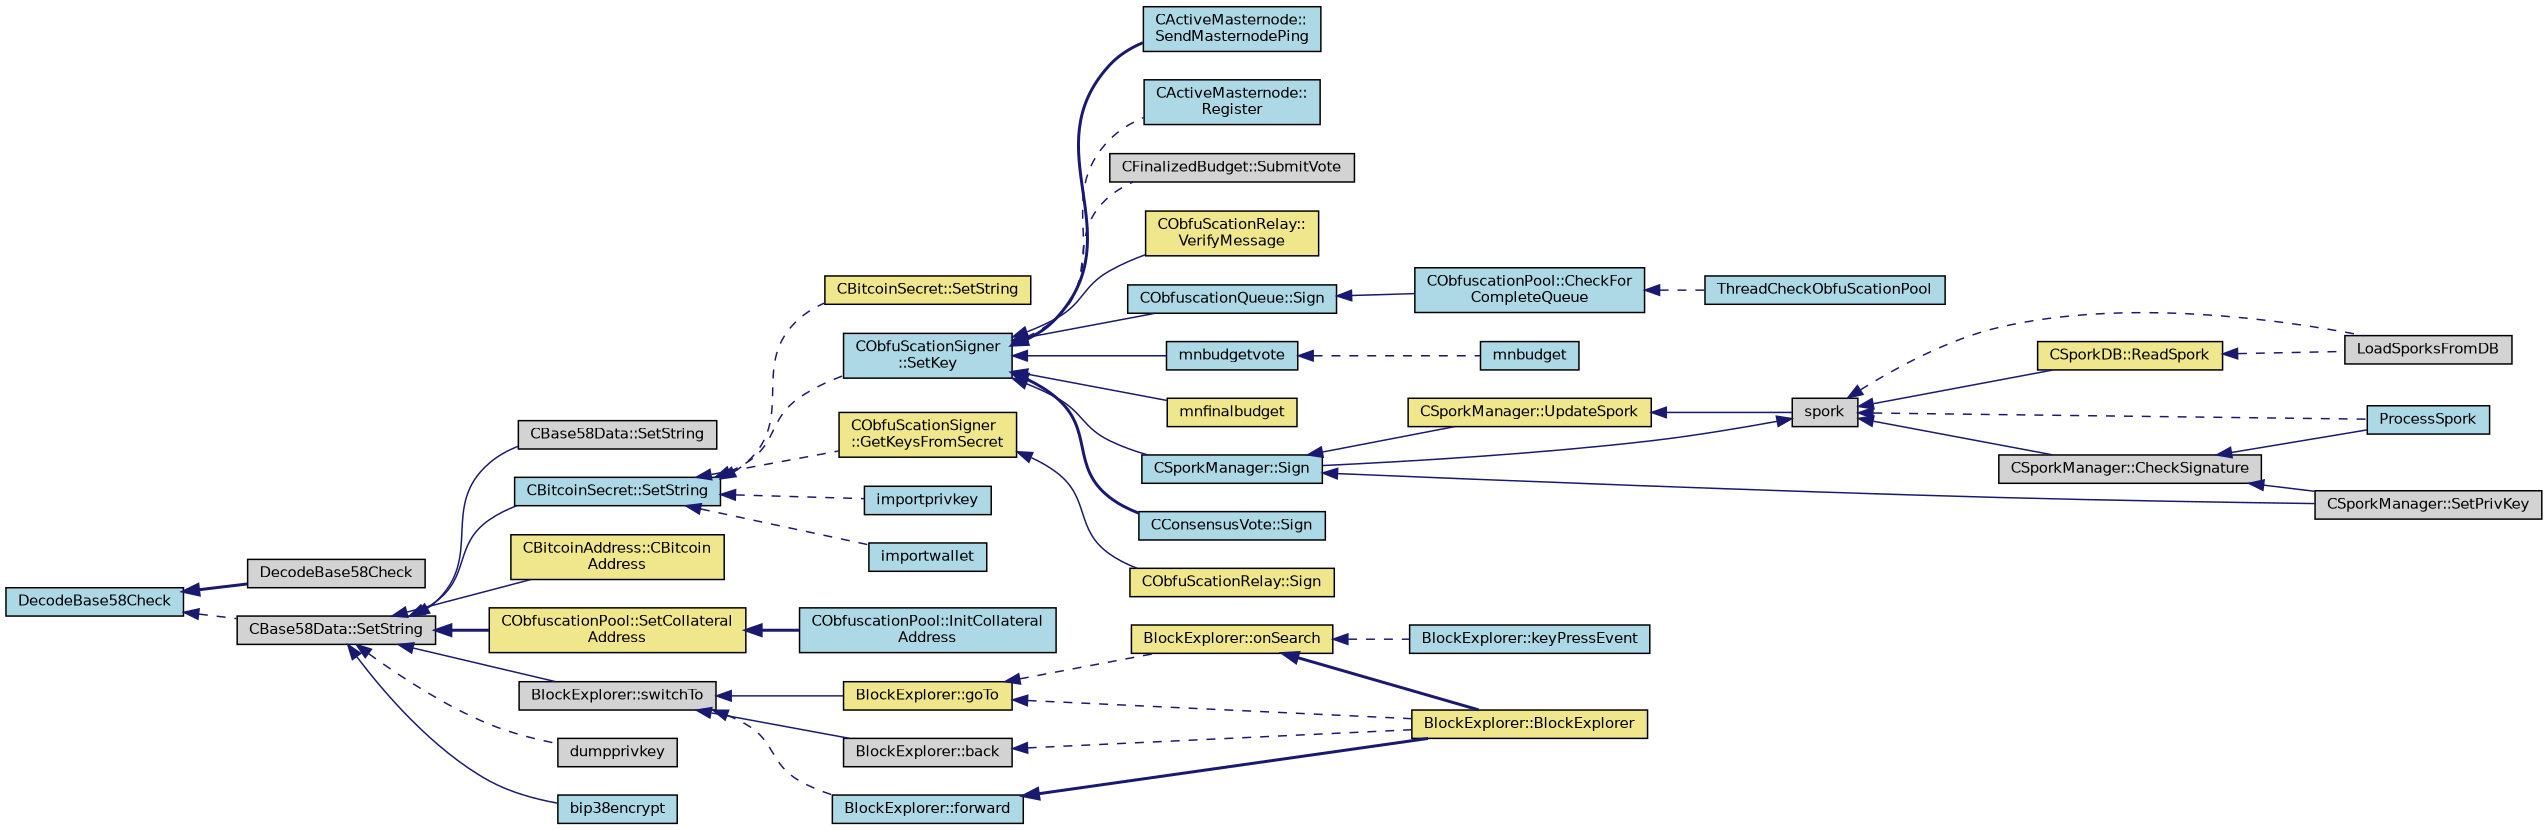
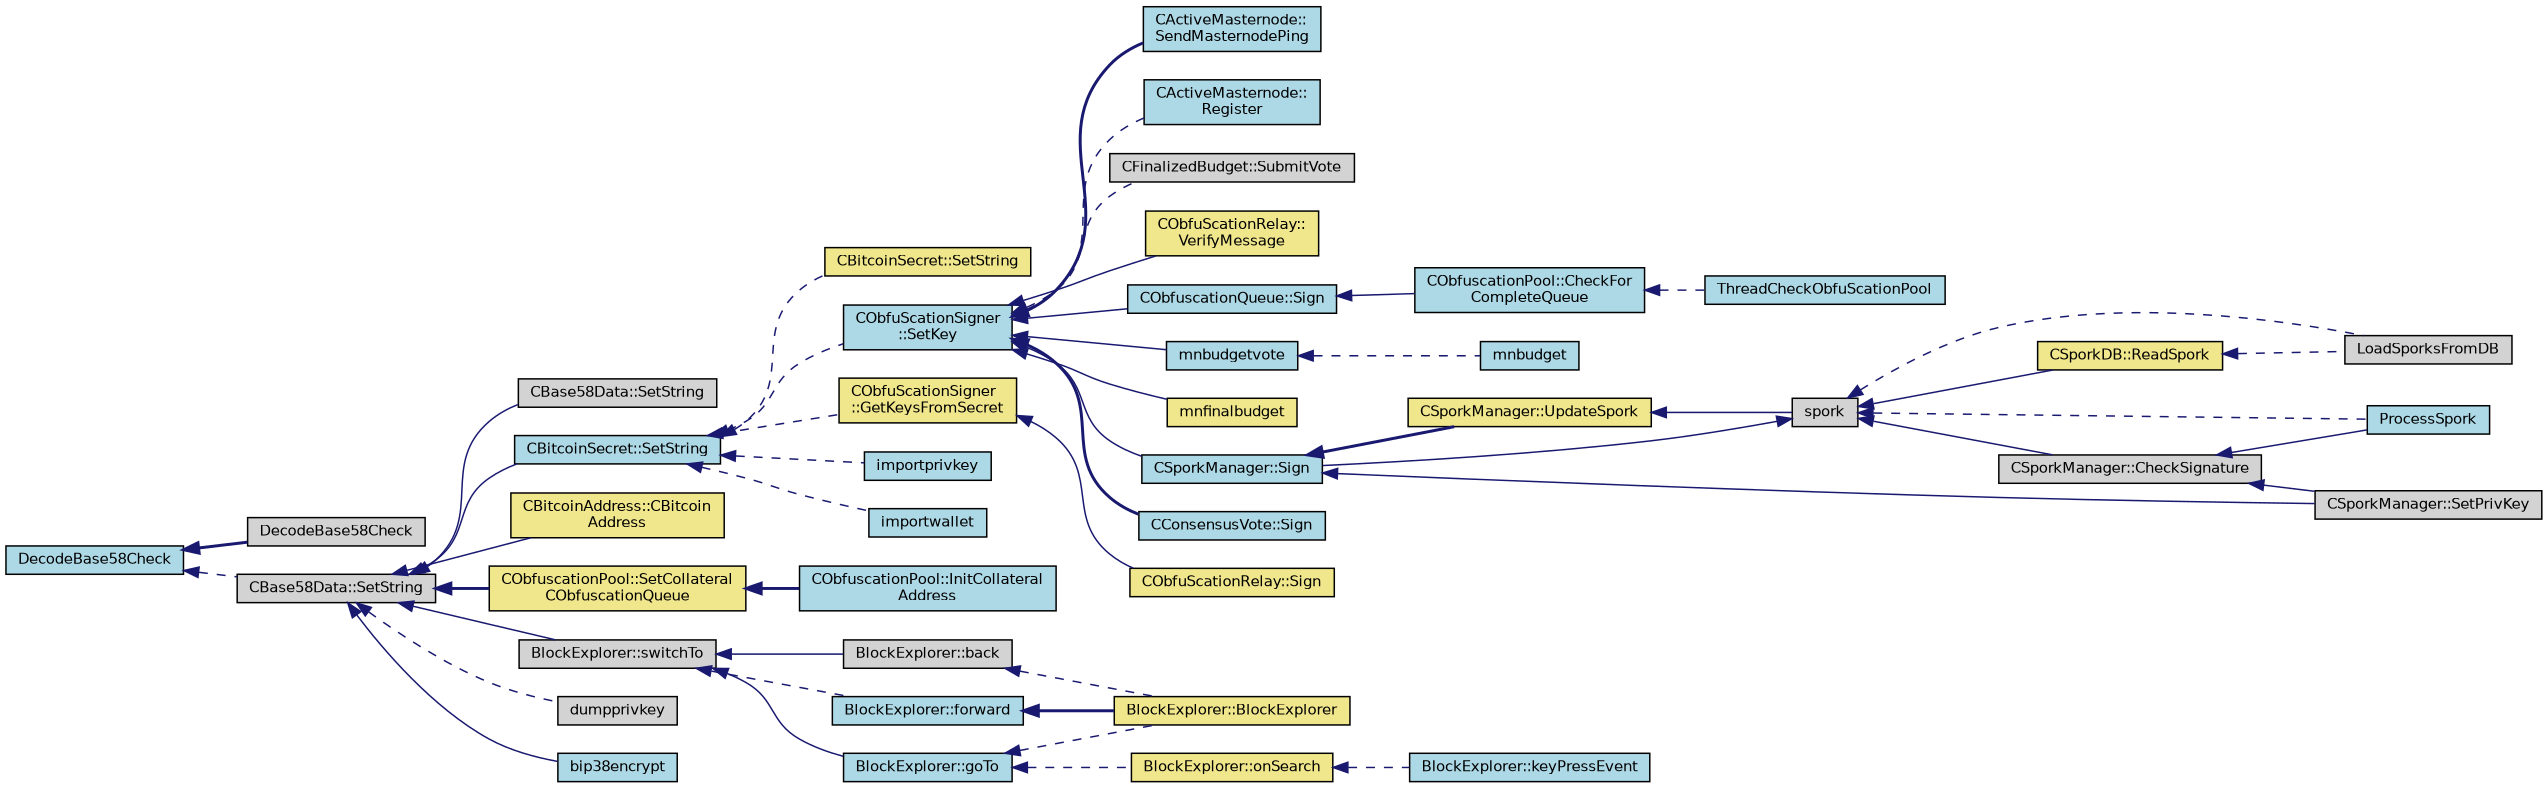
(1388, 439) -> (1388, 439)
(618, 630) -> (618, 588)
(1388, 684) -> none
(928, 696) -> (928, 767)
